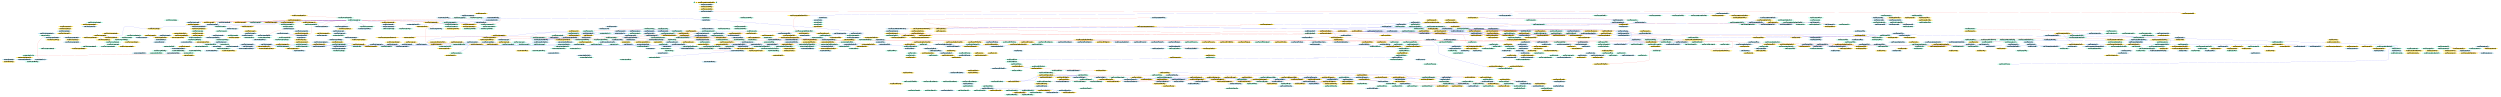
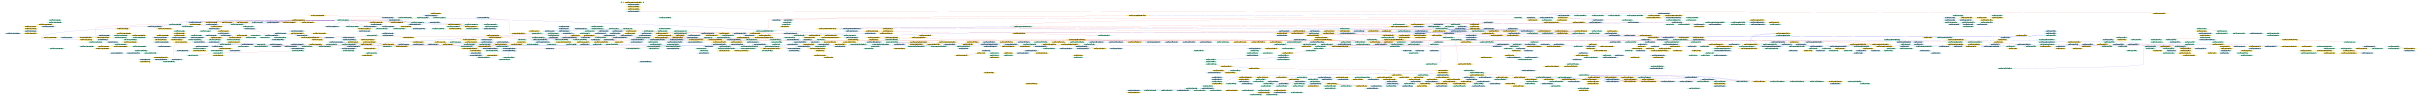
(2052, 36) -> none
